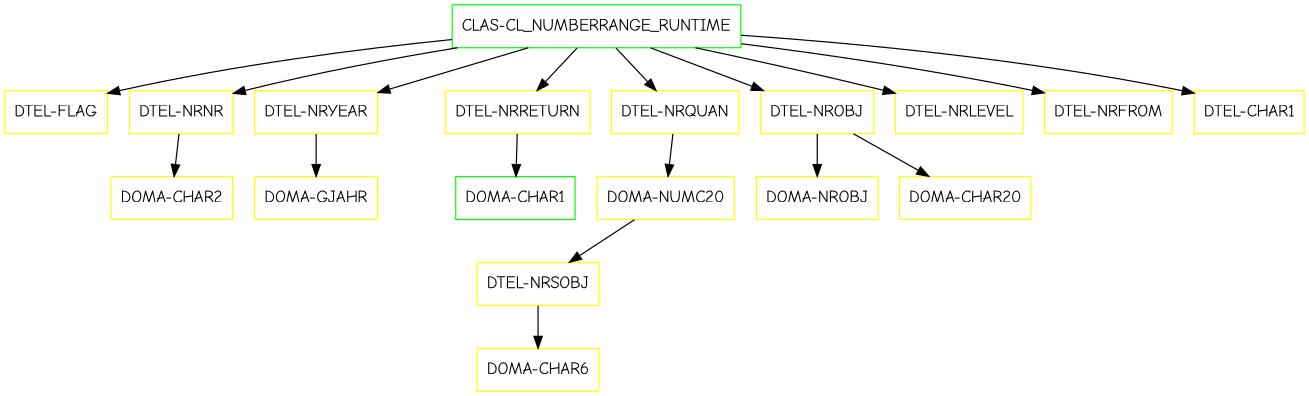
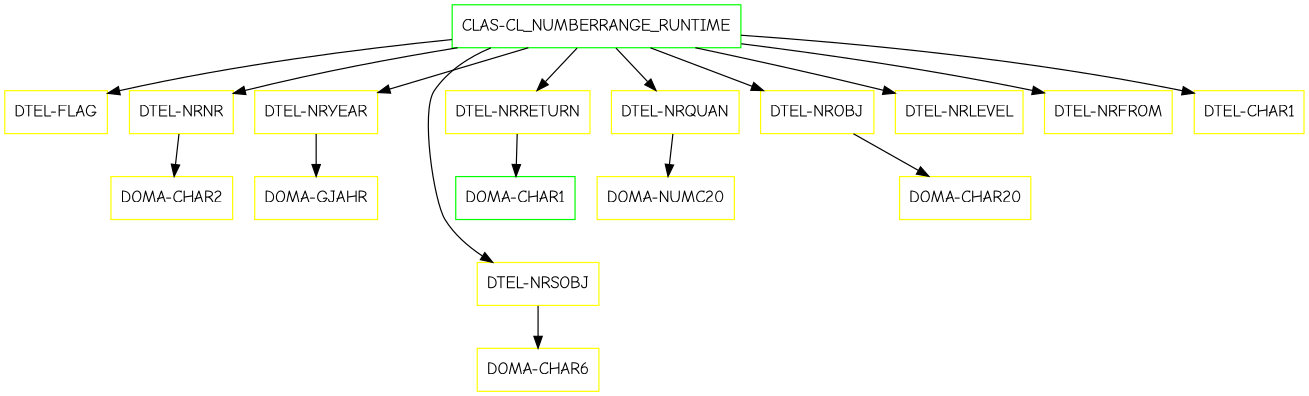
(817, 198) -> none
(607, 238) -> (429, 146)
